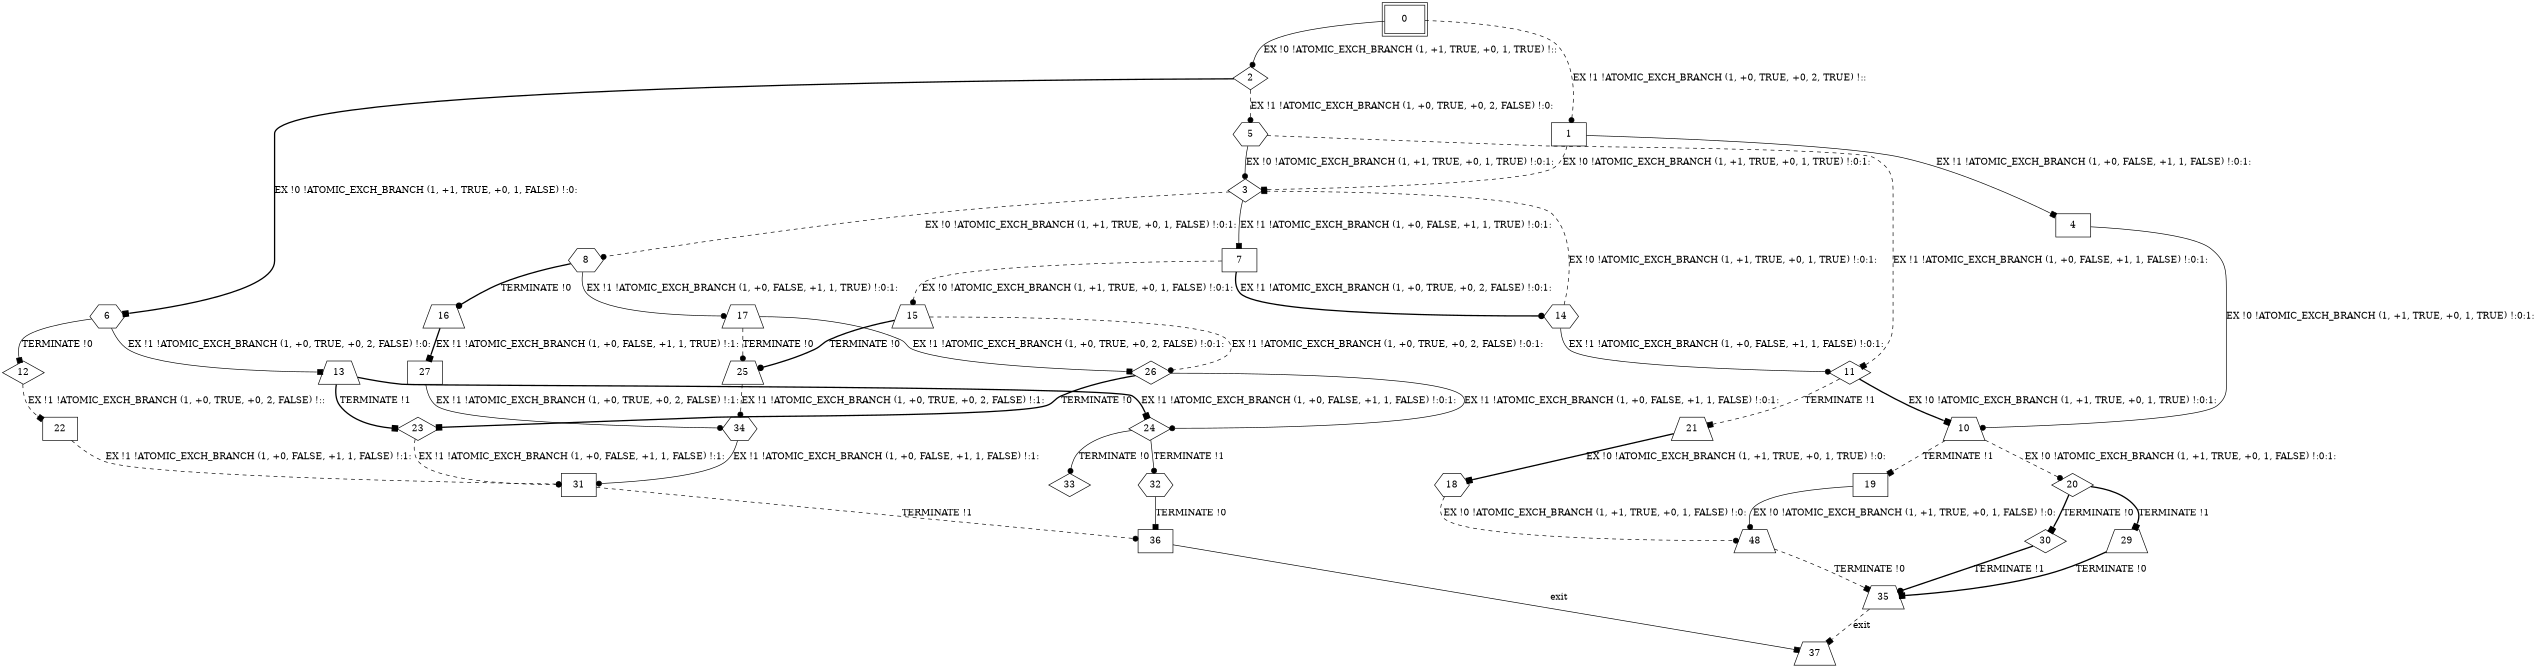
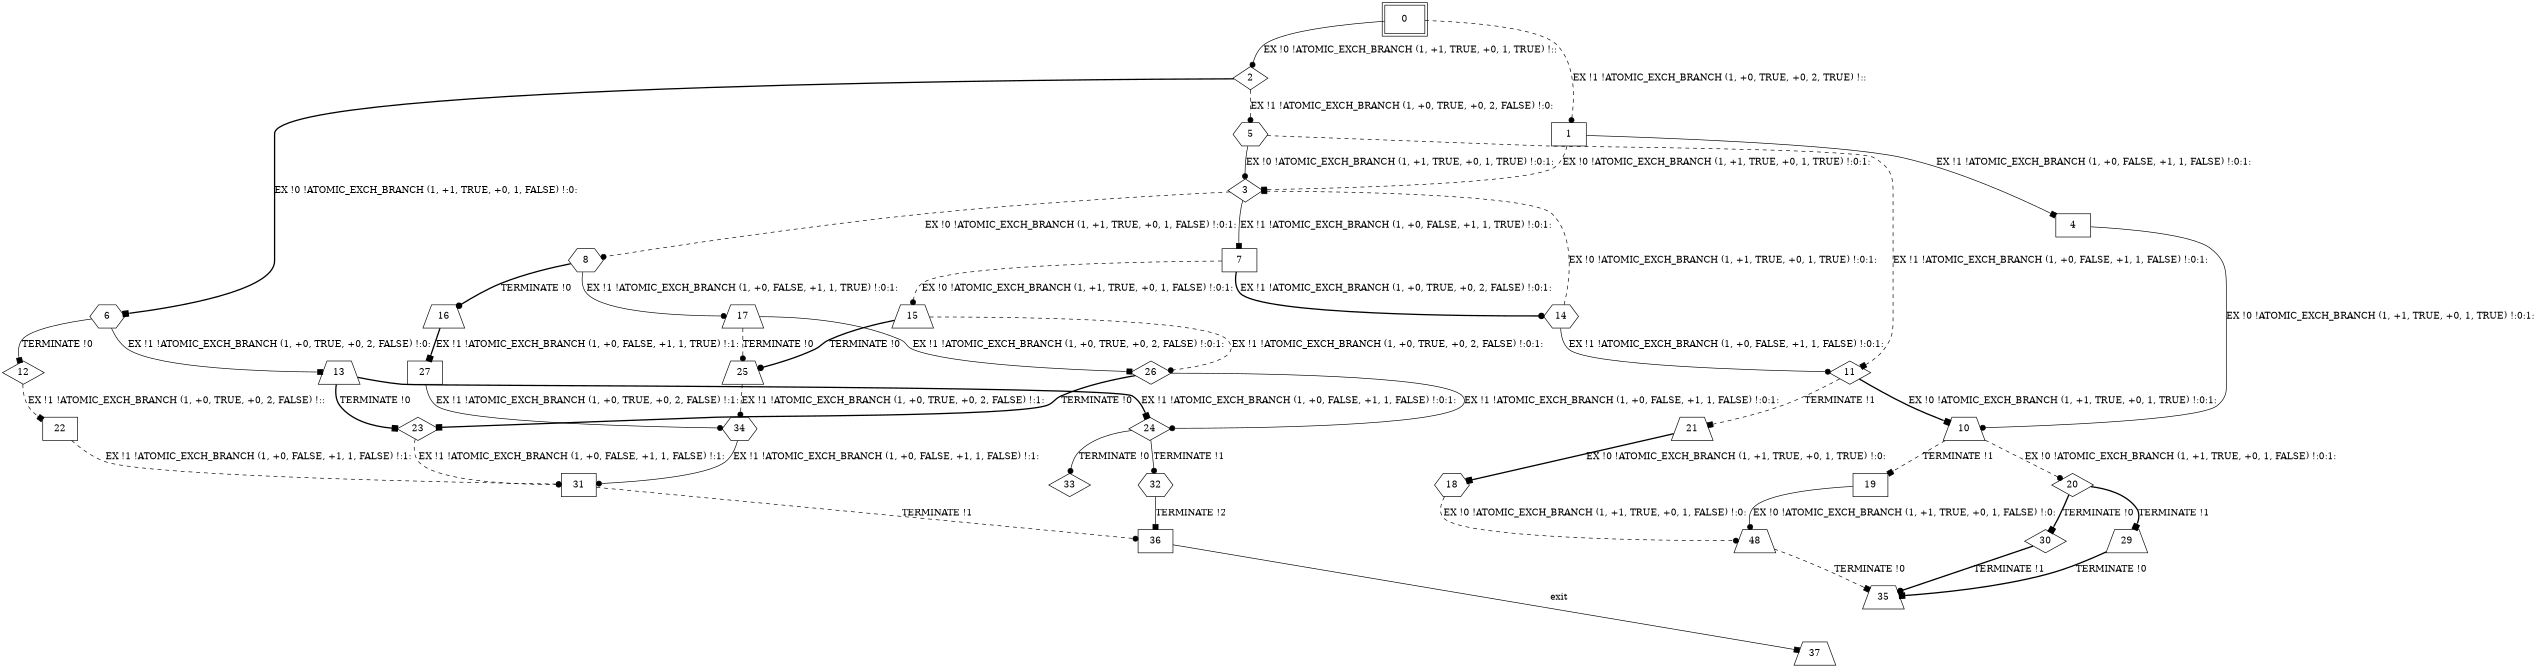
(375, 401) -> (375, 401)
(1191, 513) -> (1191, 513)
(1851, 624) -> none
